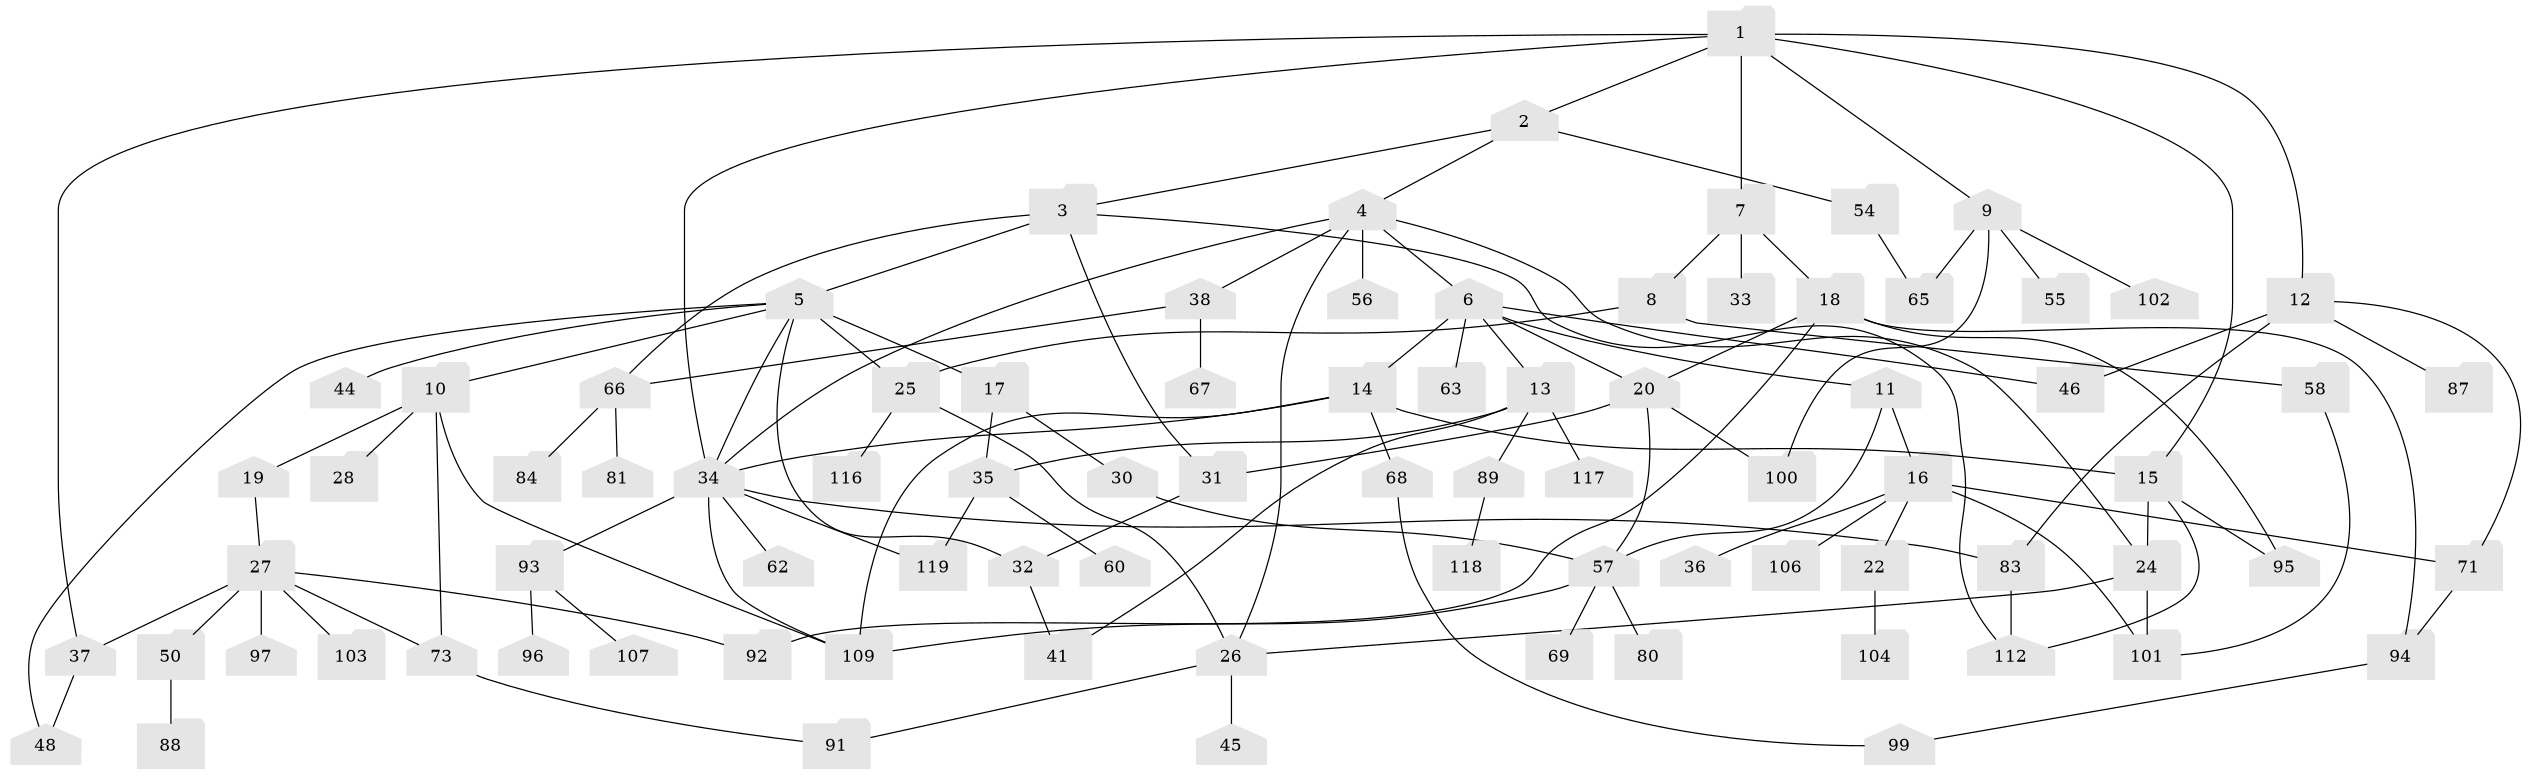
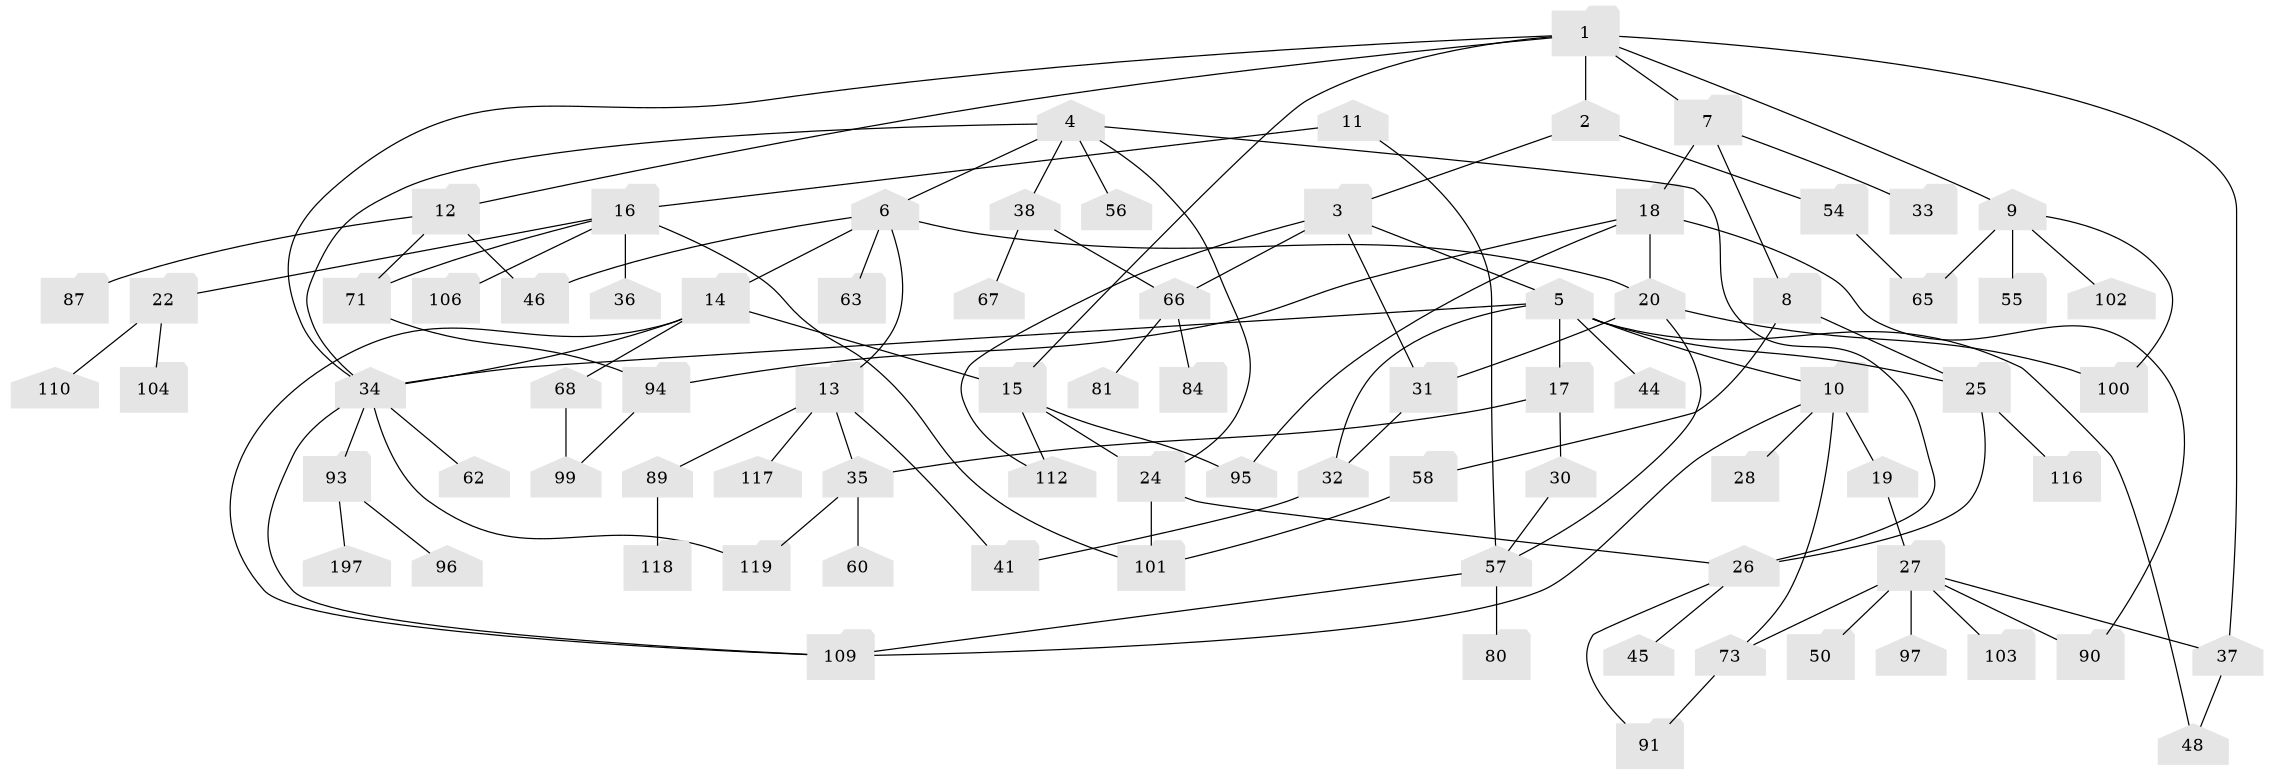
(1438, 170) -> none
(1675, 359) -> none
none -> (55, 390)
(2011, 568) -> none
(634, 657) -> (347, 568)
(757, 657) -> (2091, 657)
(1559, 657) -> none
(171, 746) -> none
